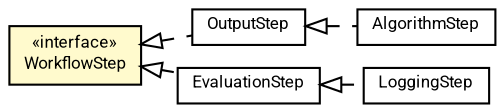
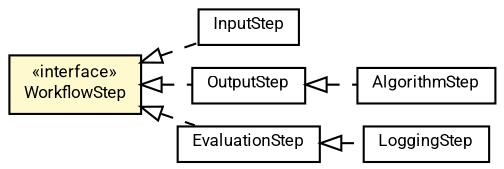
none -> (249, 26)
